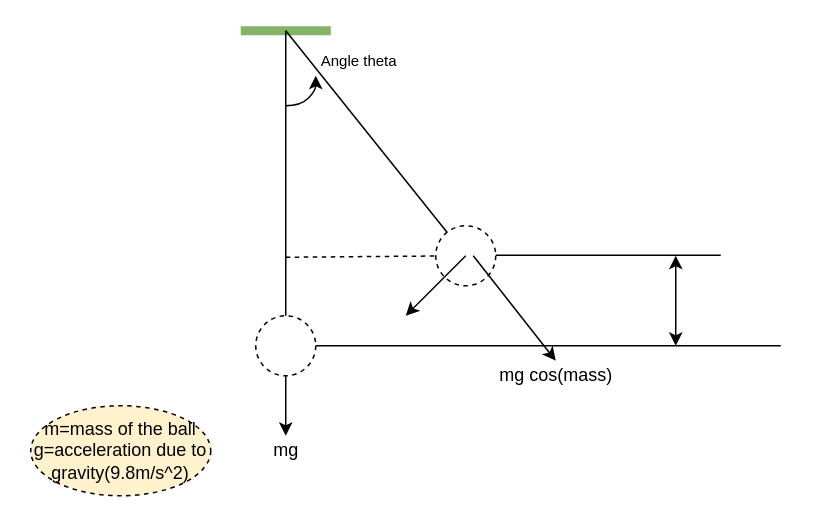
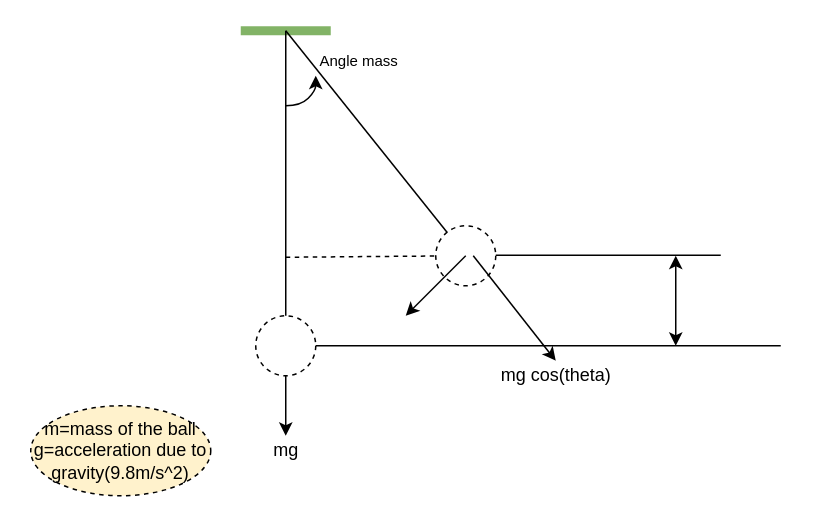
(362, 61) -> (362, 61)
(557, 376) -> (557, 376)
